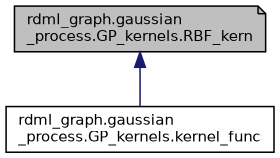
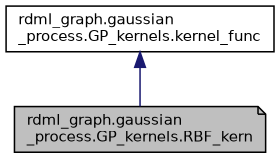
(140, 87) -> (140, 87)
